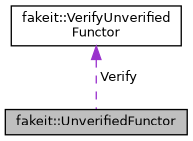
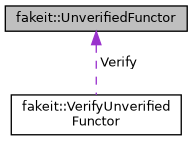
(96, 84) -> (96, 70)
